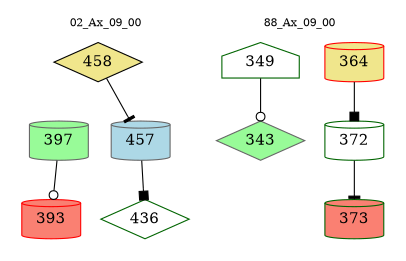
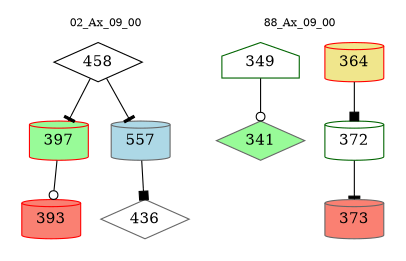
(98, 62) -> (98, 62)
none -> (81, 97)
(59, 141) -> (59, 141)
(141, 141) -> (141, 141)
(261, 141) -> (261, 141)
(145, 219) -> (145, 219)
(354, 219) -> (354, 219)
